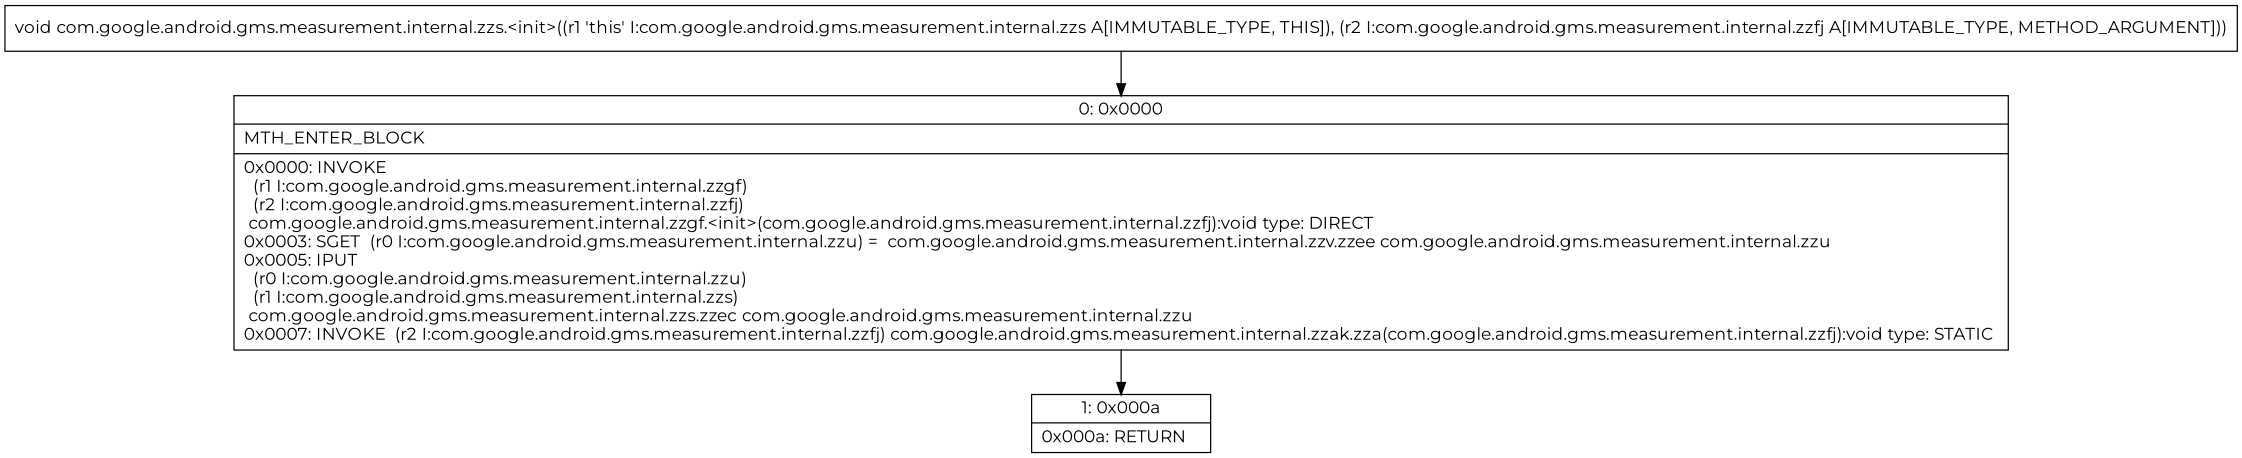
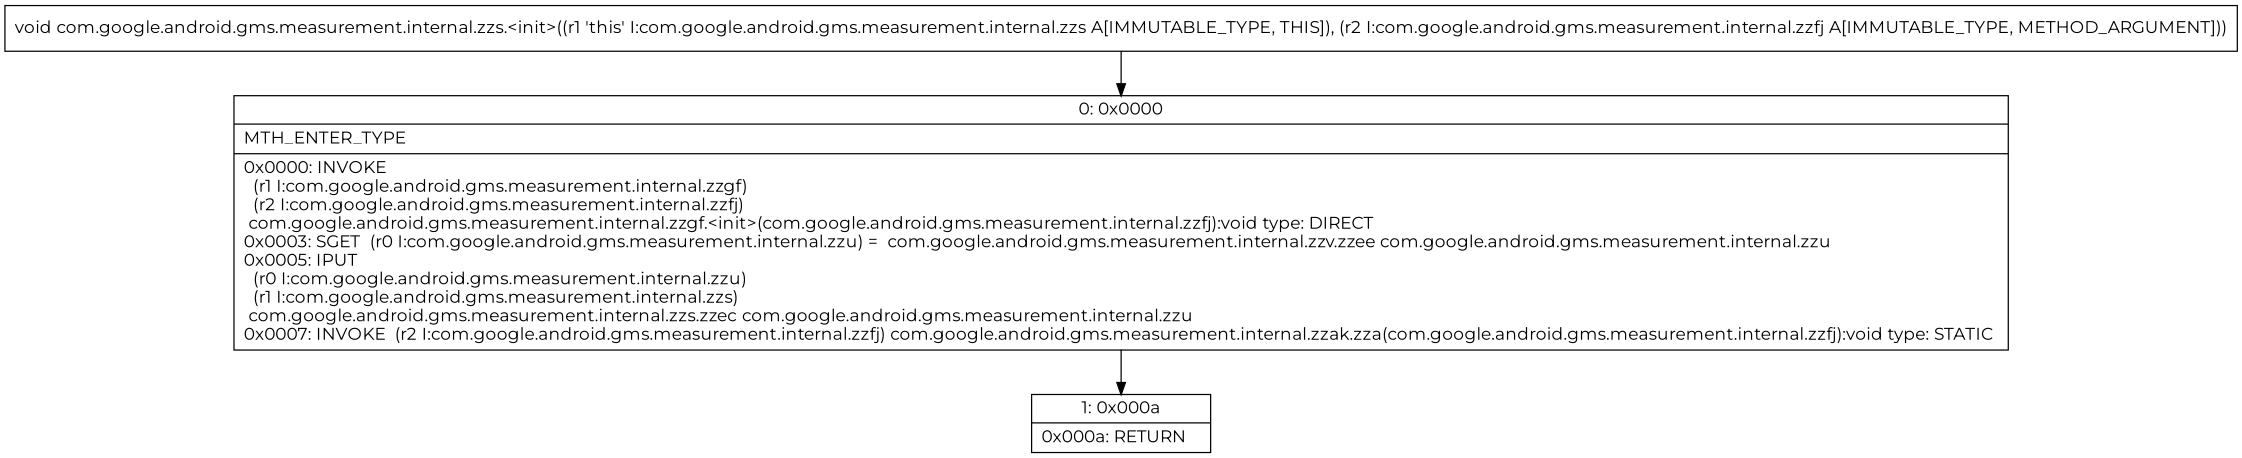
(335, 138) -> (325, 138)
